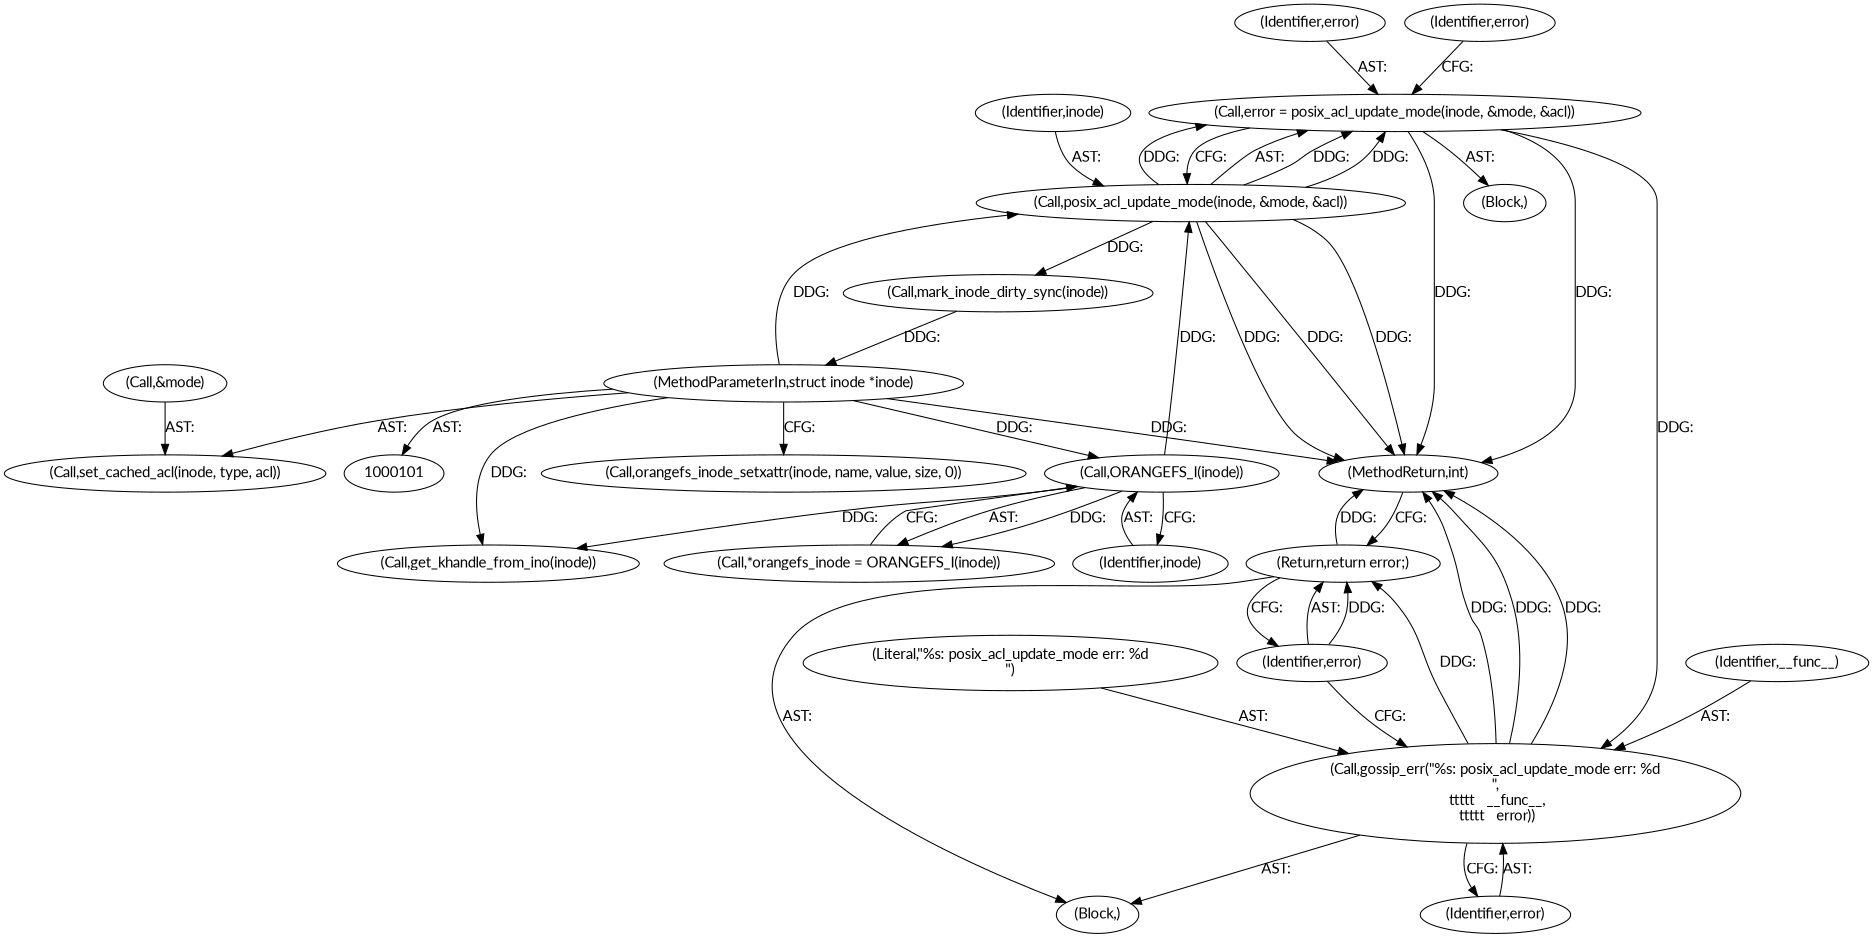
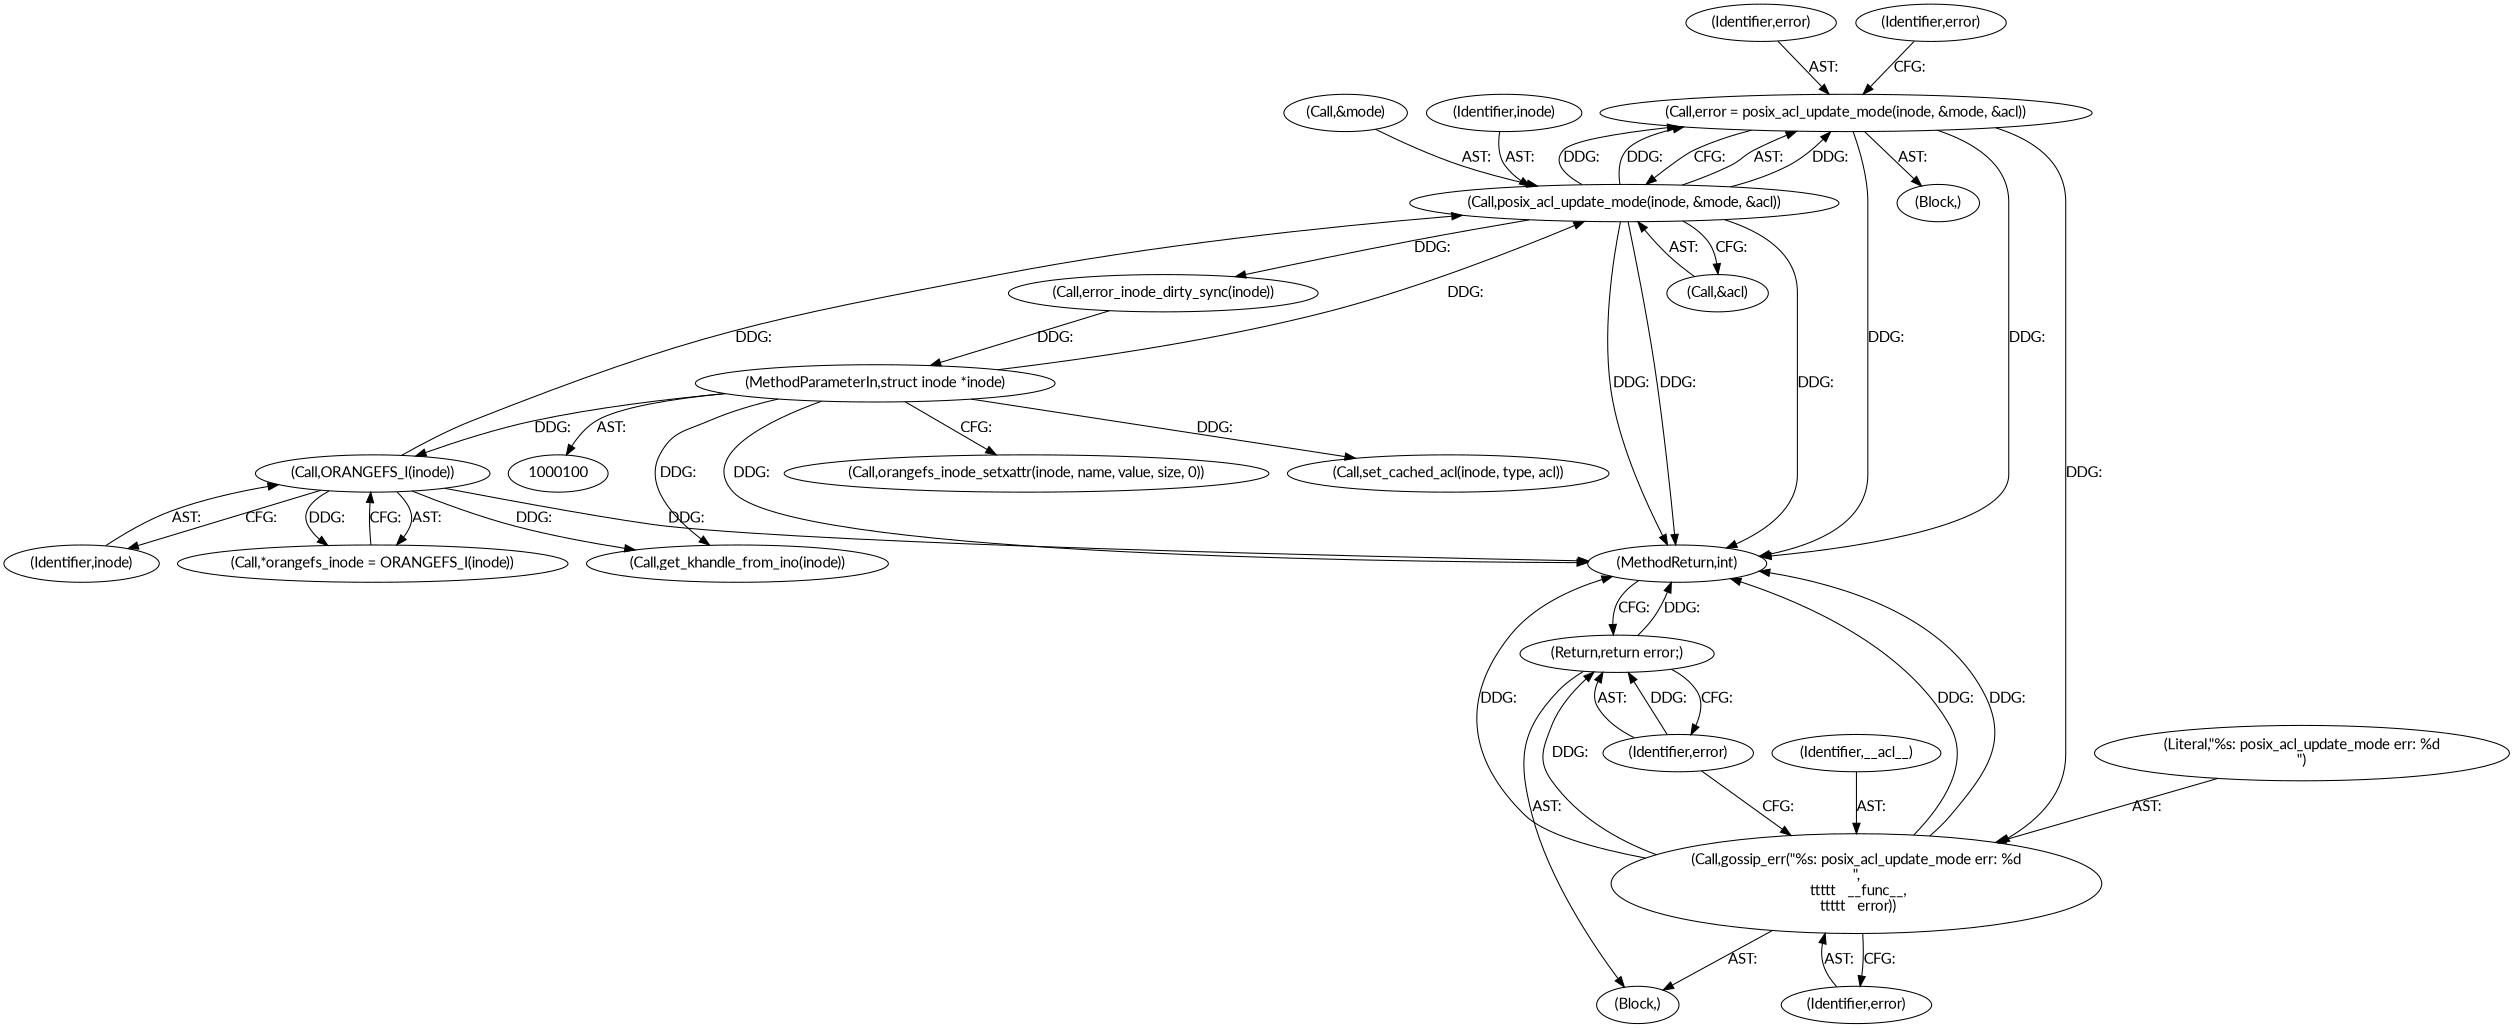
(998, 293) -> (1163, 293)
none -> (1718, 293)
(165, 423) -> (1450, 162)
(395, 428) -> (1217, 428)
(394, 474) -> (558, 474)
none -> (896, 541)
(1777, 663) -> (1856, 753)
